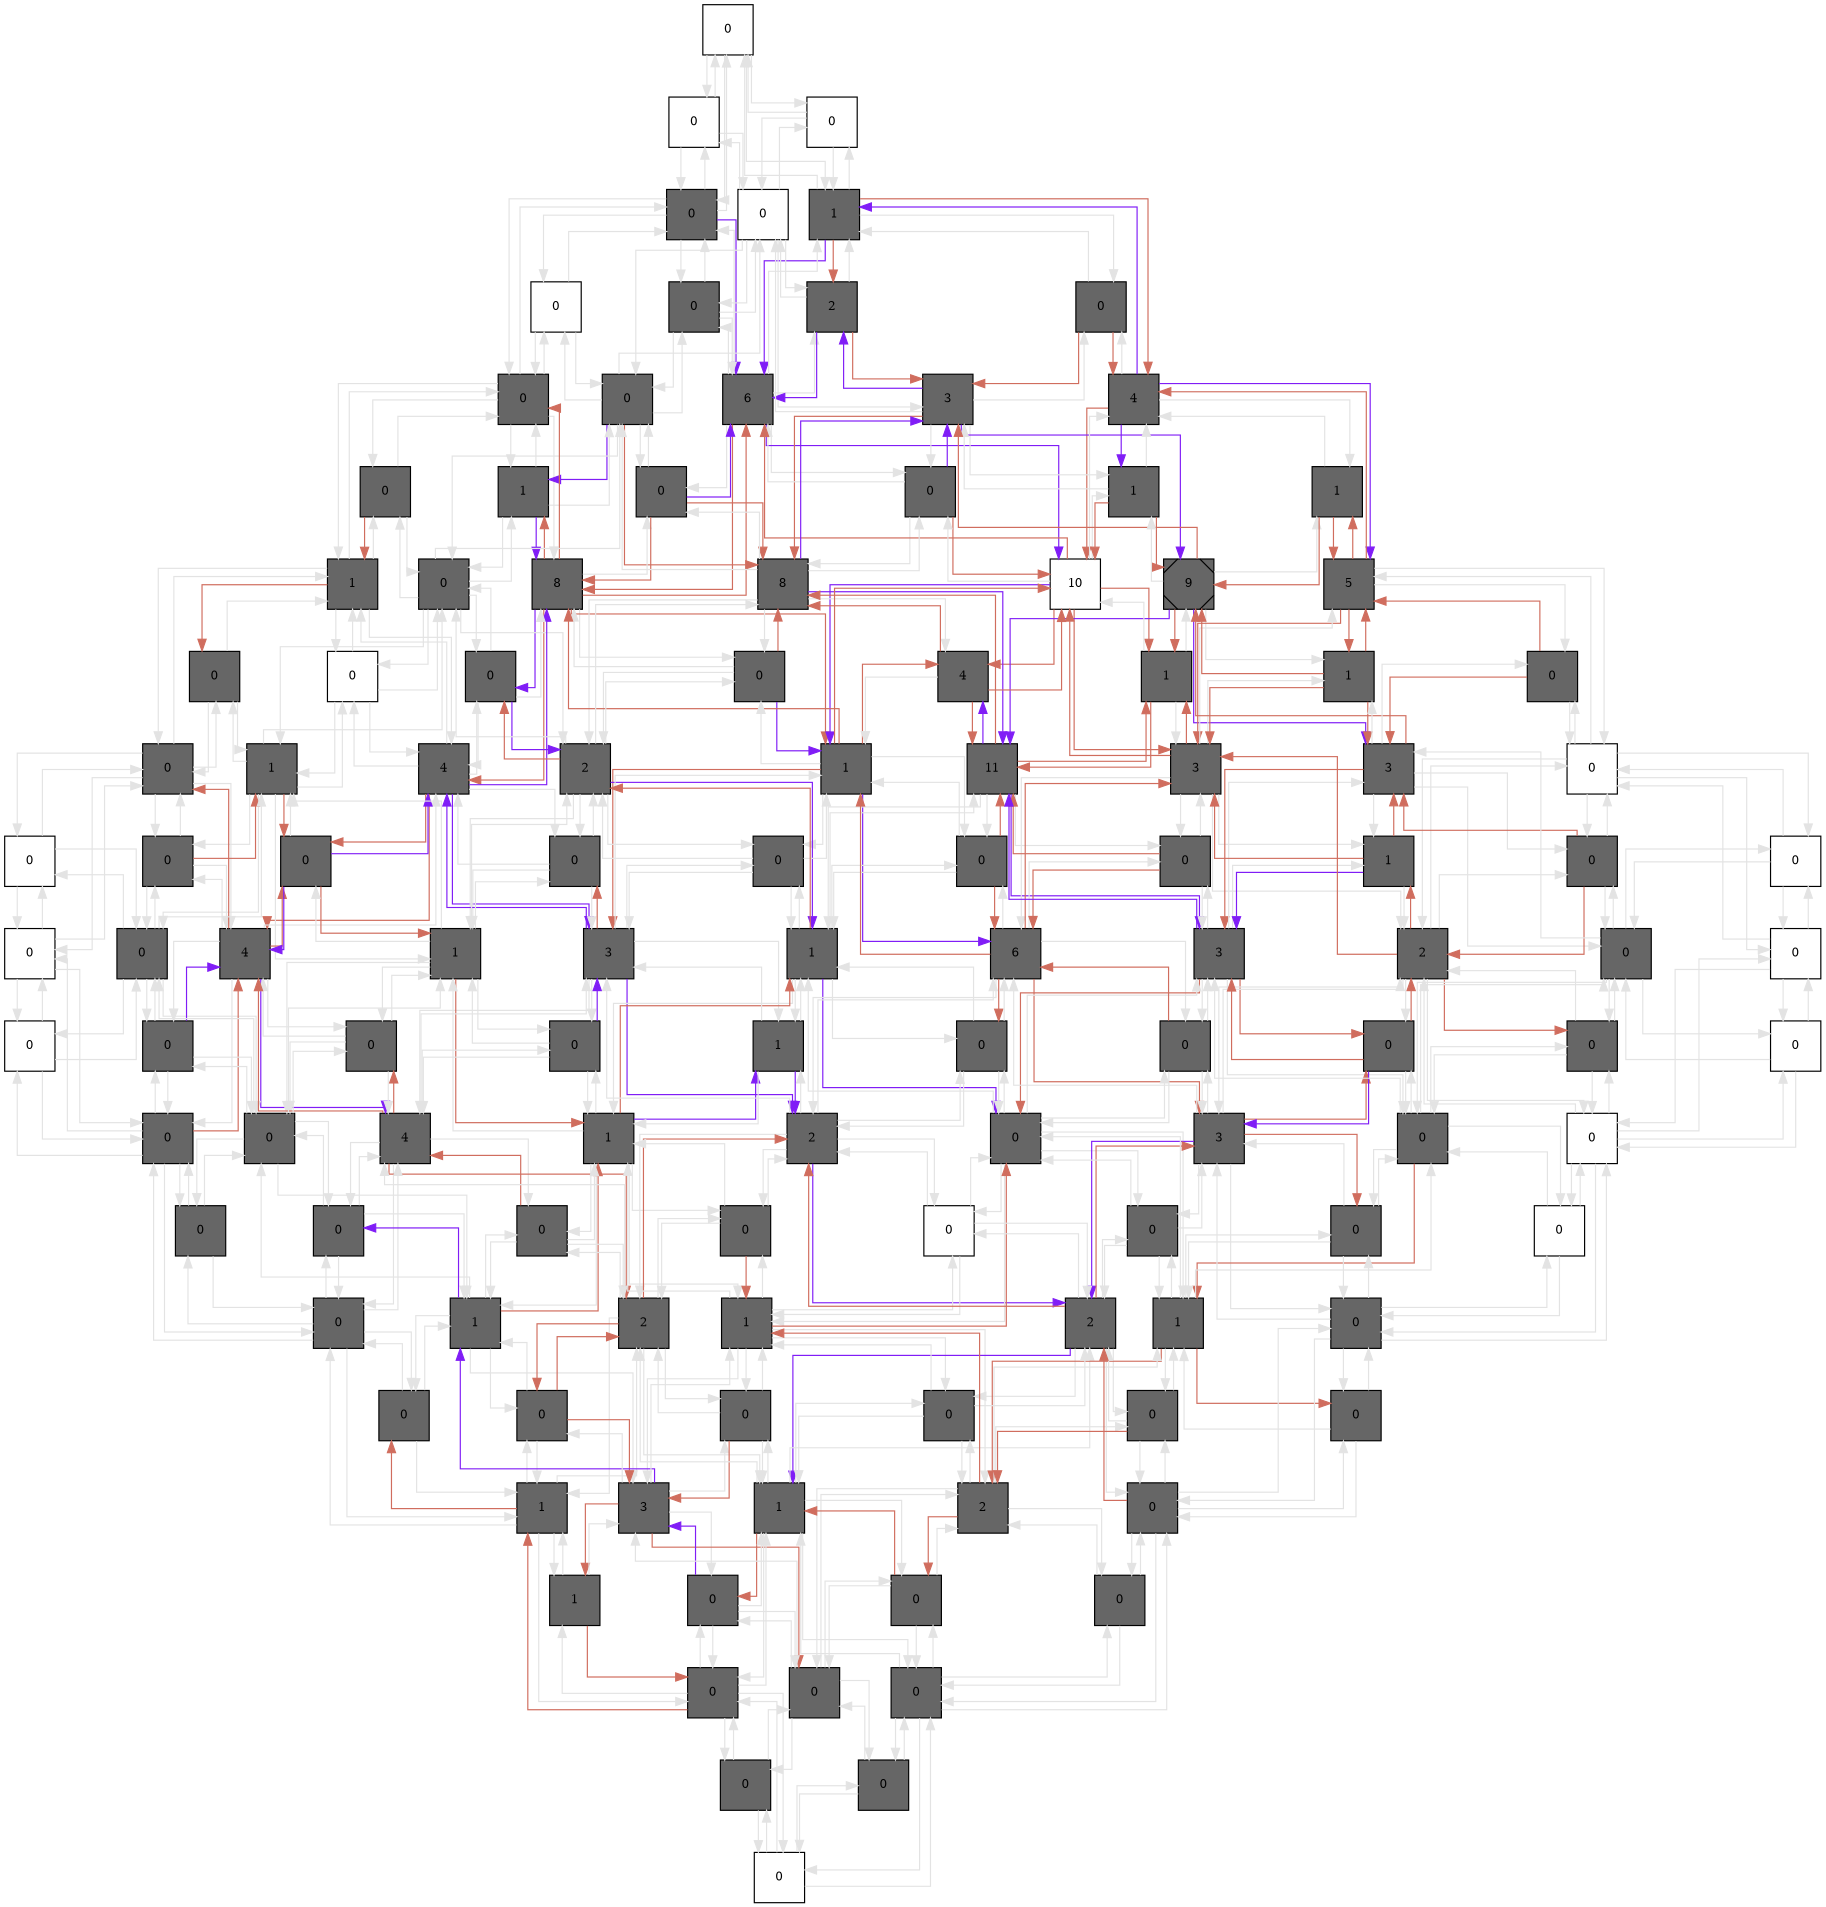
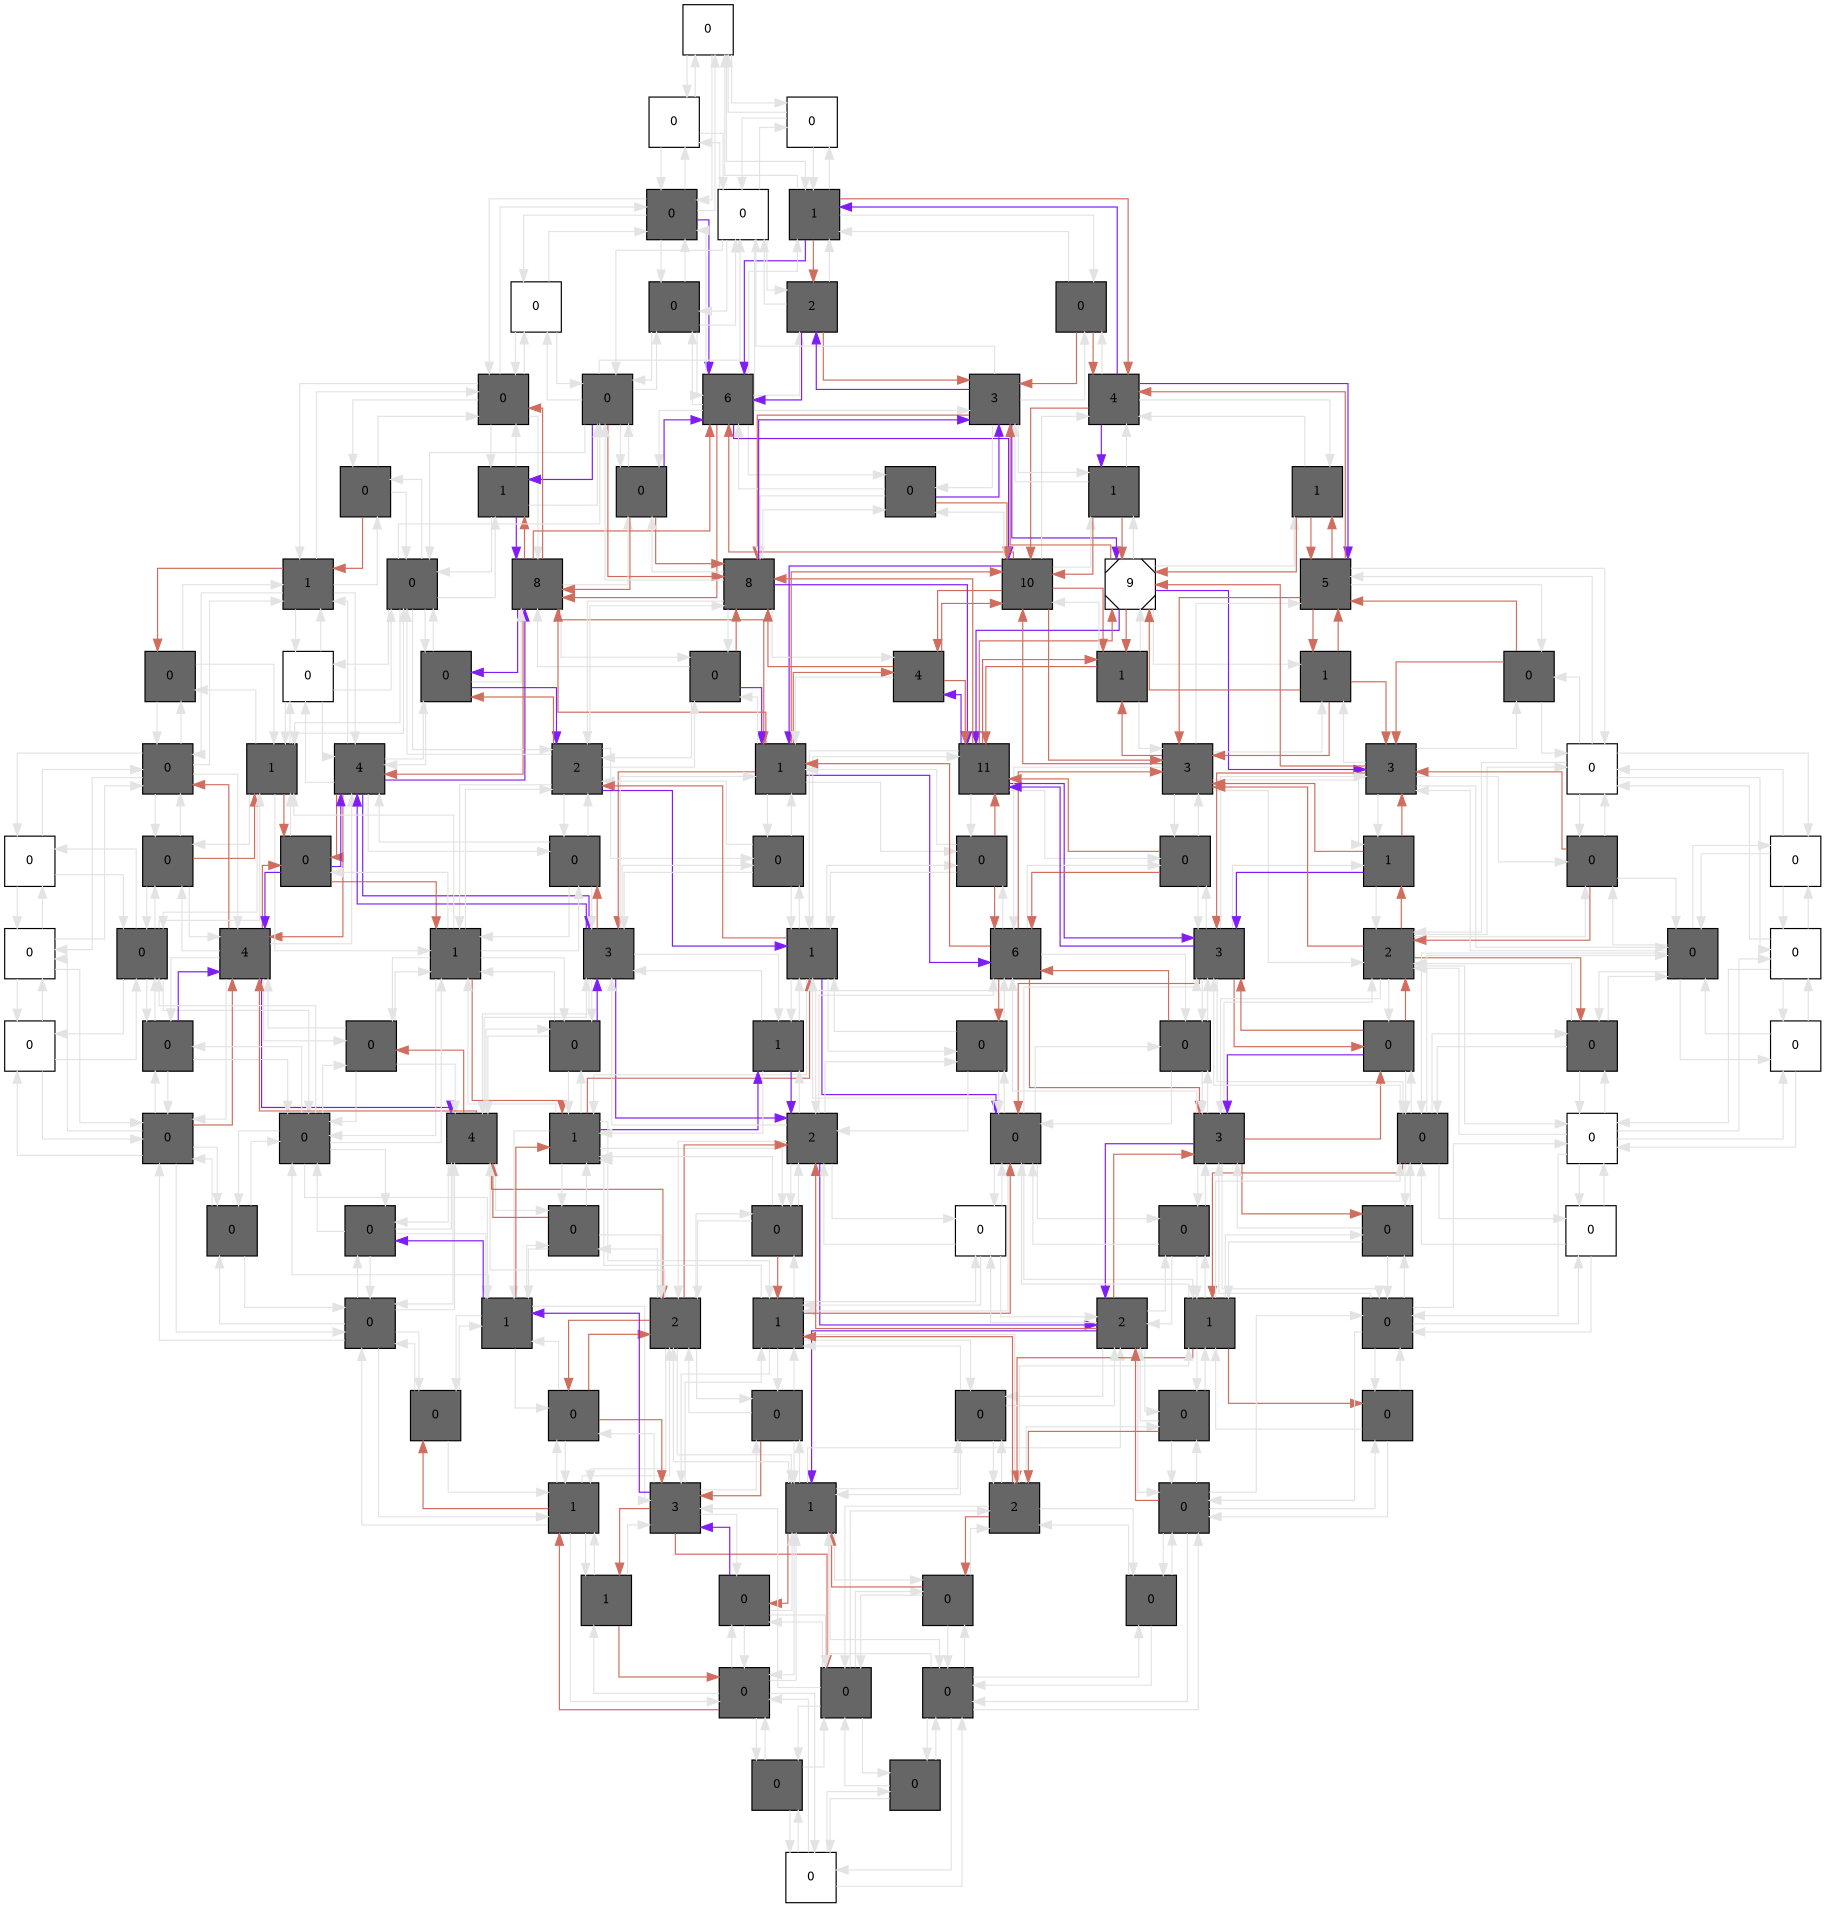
(1075, 584) -> (1027, 584)
(1189, 584) -> (1130, 584)
none -> (1004, 641)
